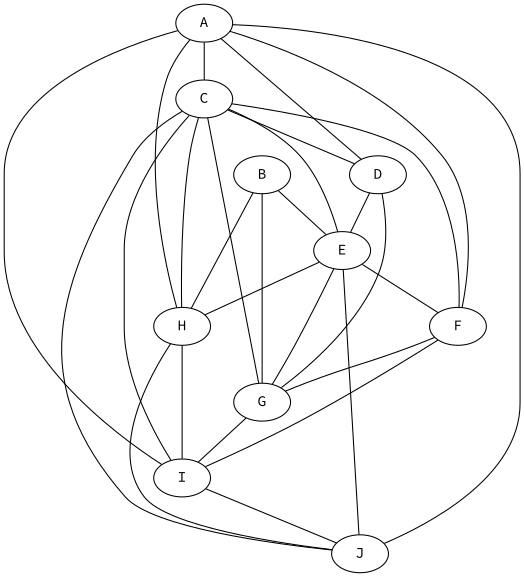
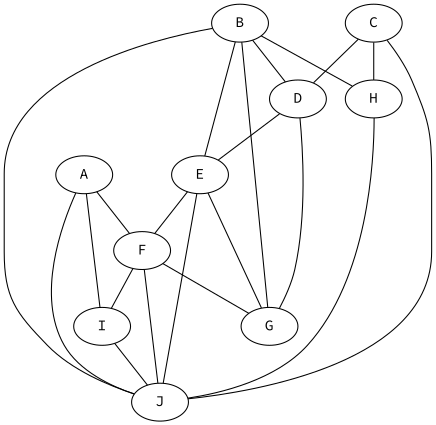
(204, 61) -> none
(291, 99) -> (269, 61)
(403, 147) -> (151, 326)
(300, 156) -> none
(156, 178) -> none
none -> (4, 180)
(233, 251) -> none
(124, 284) -> none
(271, 285) -> none
(182, 402) -> none
(222, 440) -> none
